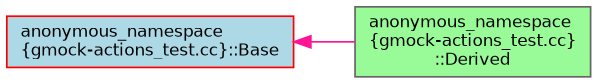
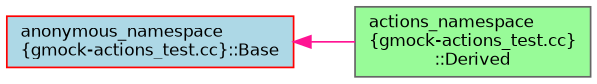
(473, 42) -> (473, 42)
